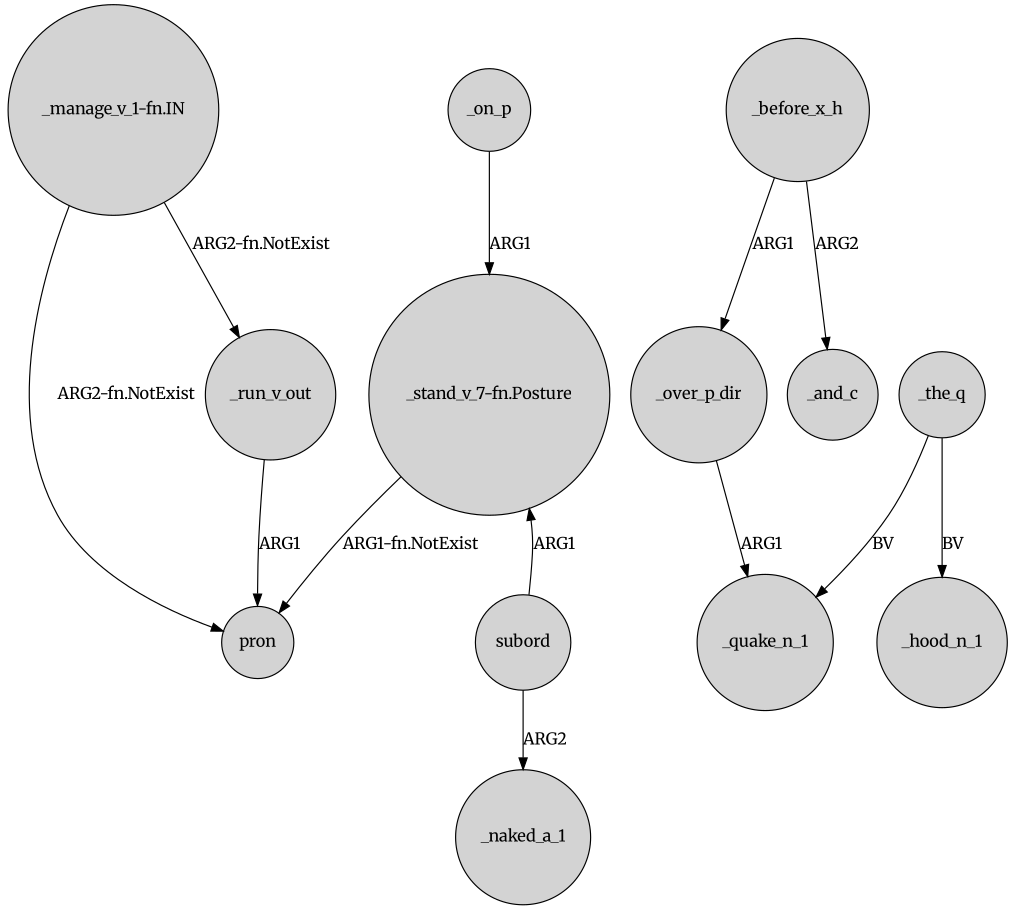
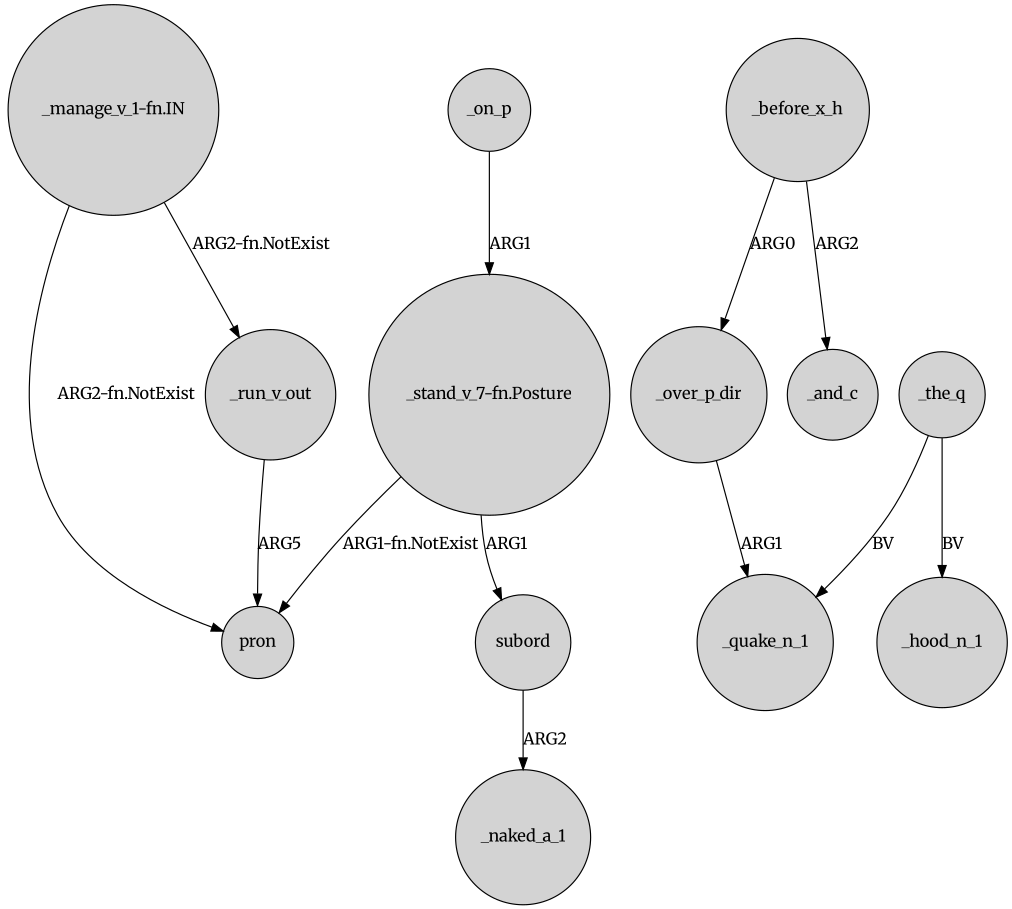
(773, 245) -> (773, 245)
(280, 545) -> (280, 545)
(532, 558) -> (486, 553)
